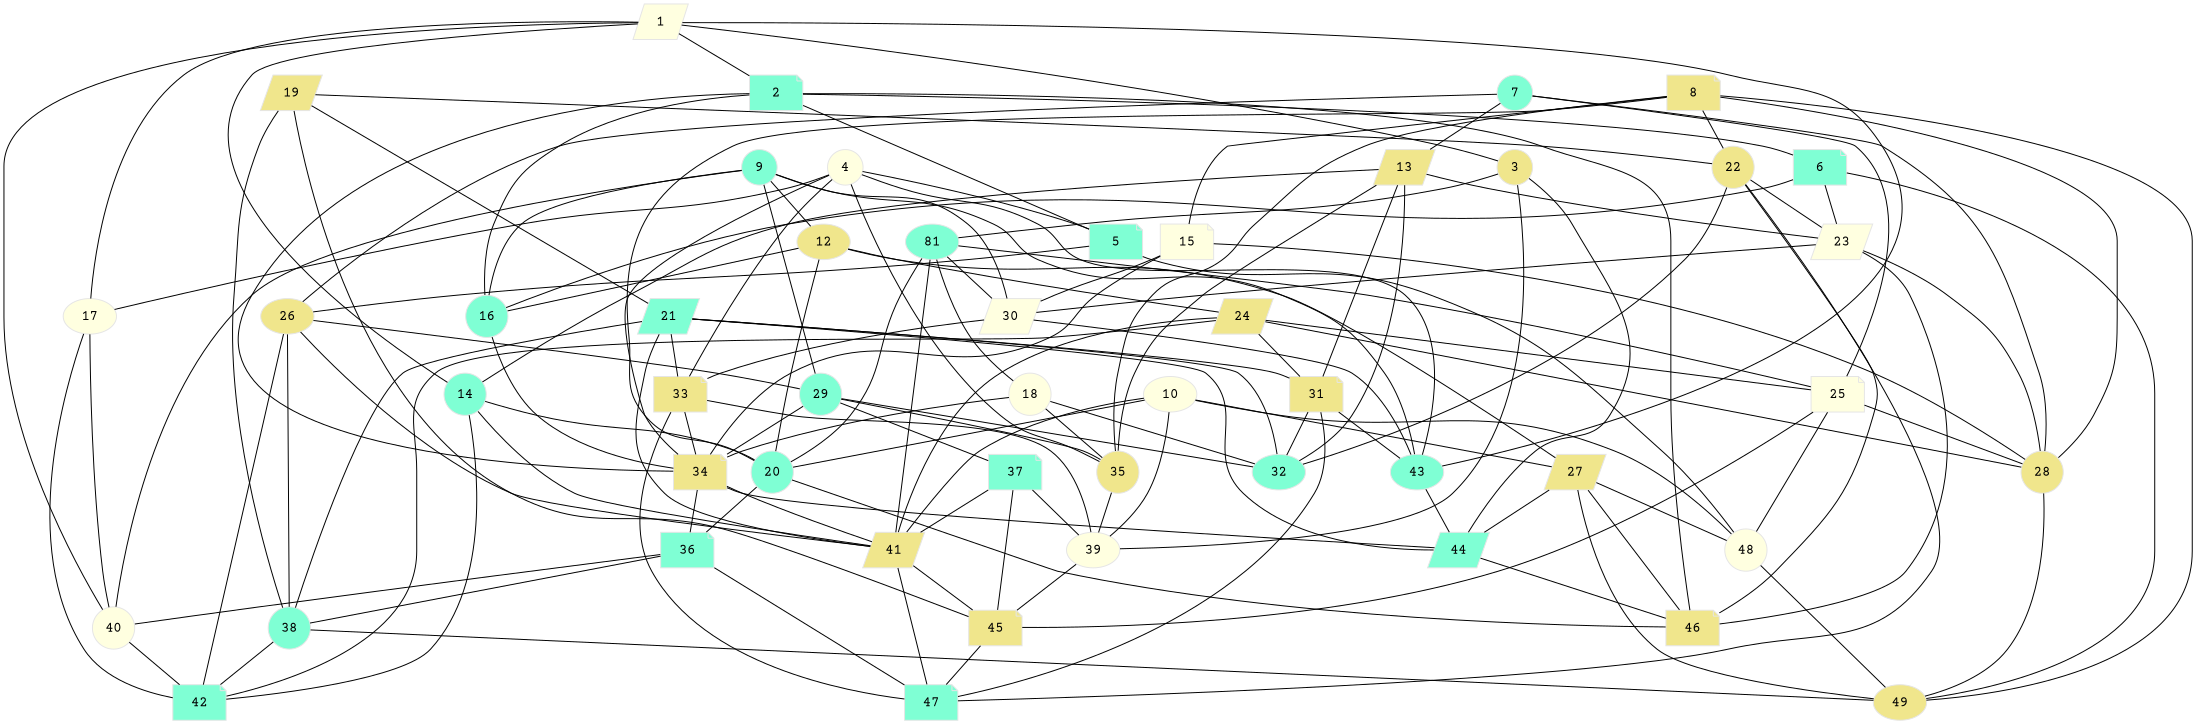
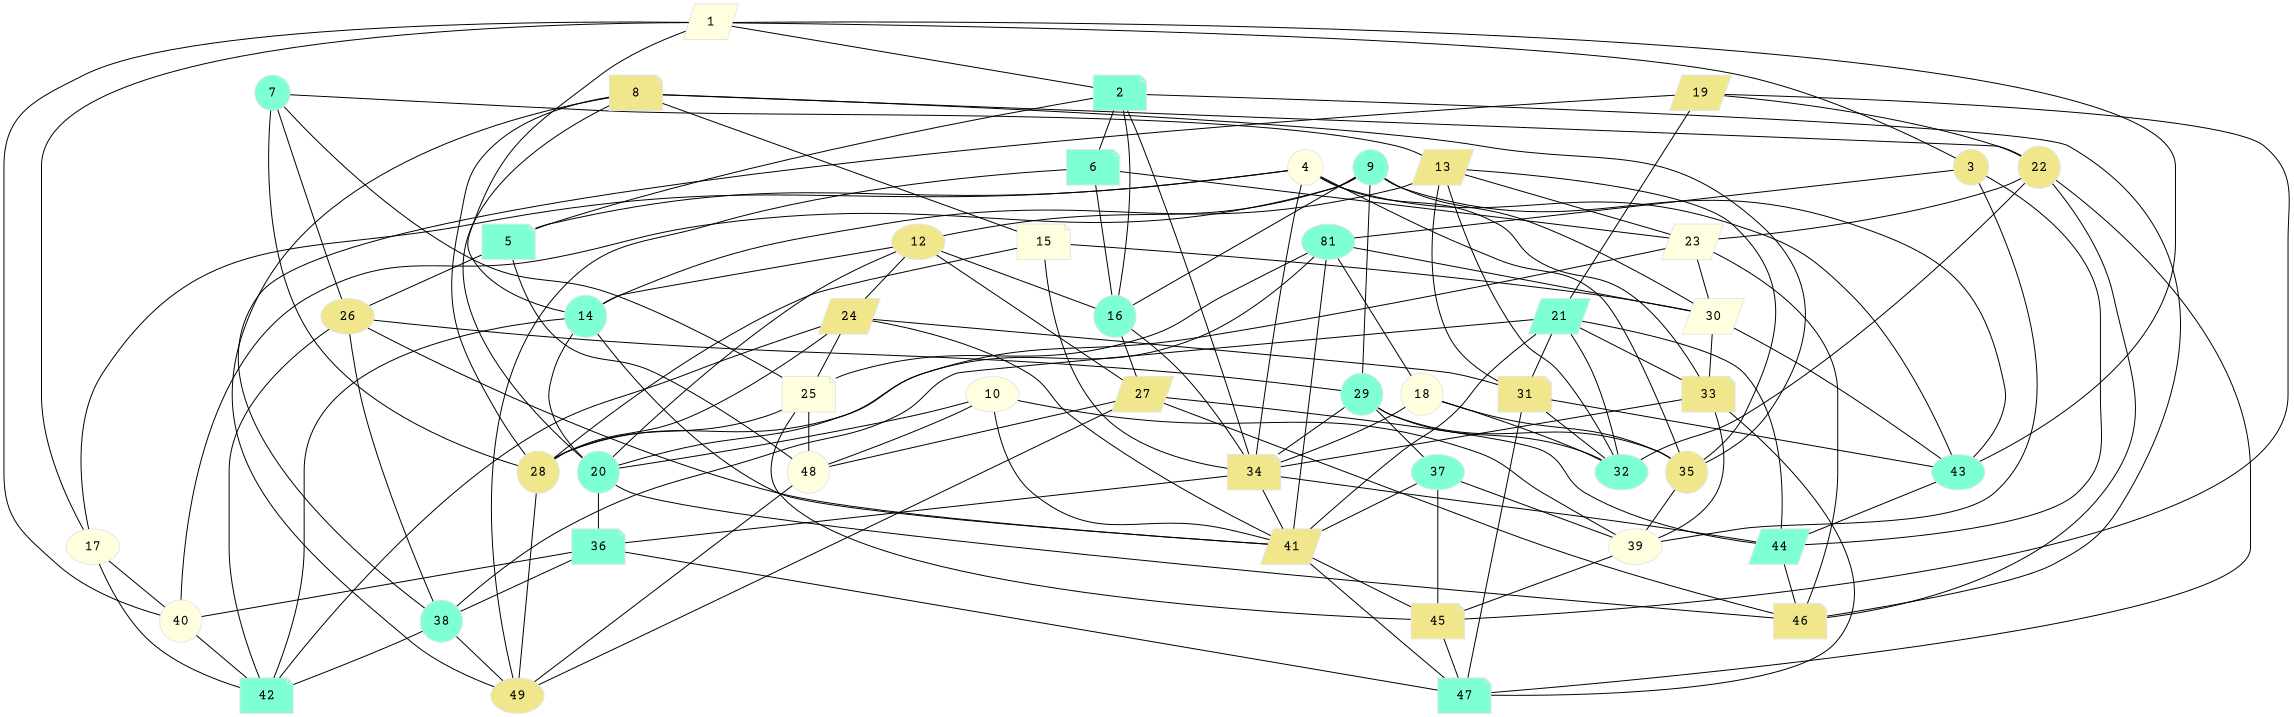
none -> (747, 272)
(1418, 442) -> (1131, 362)
(1015, 472) -> (1438, 472)
